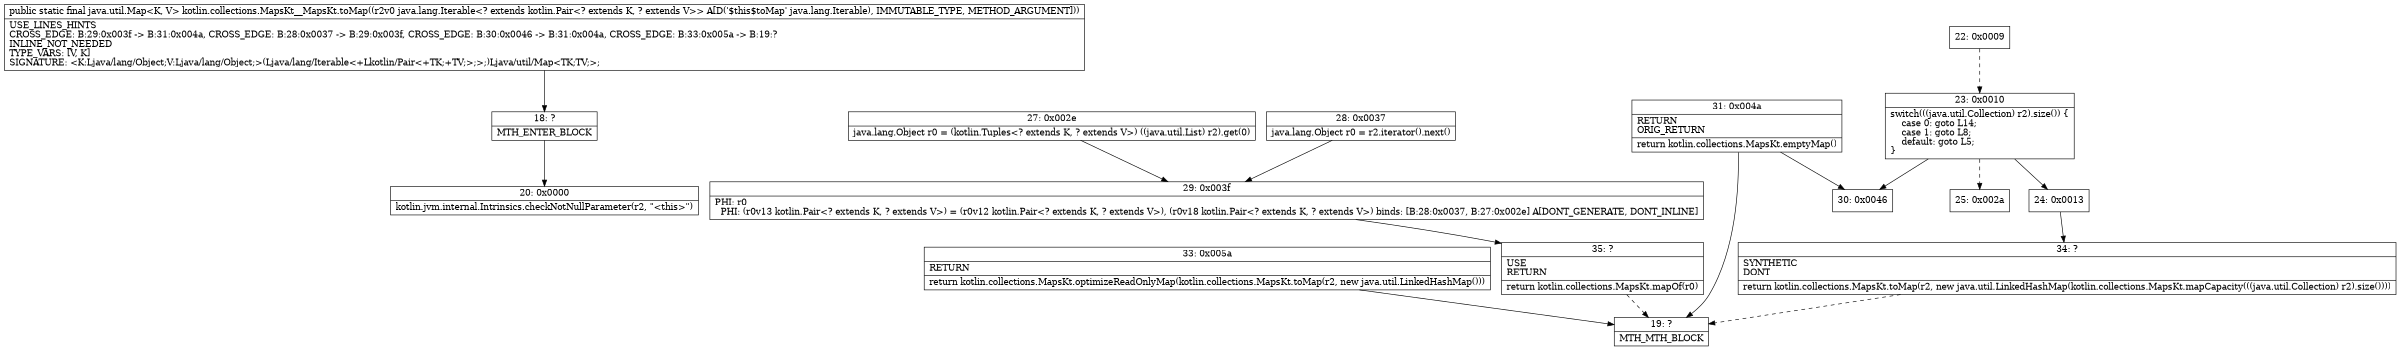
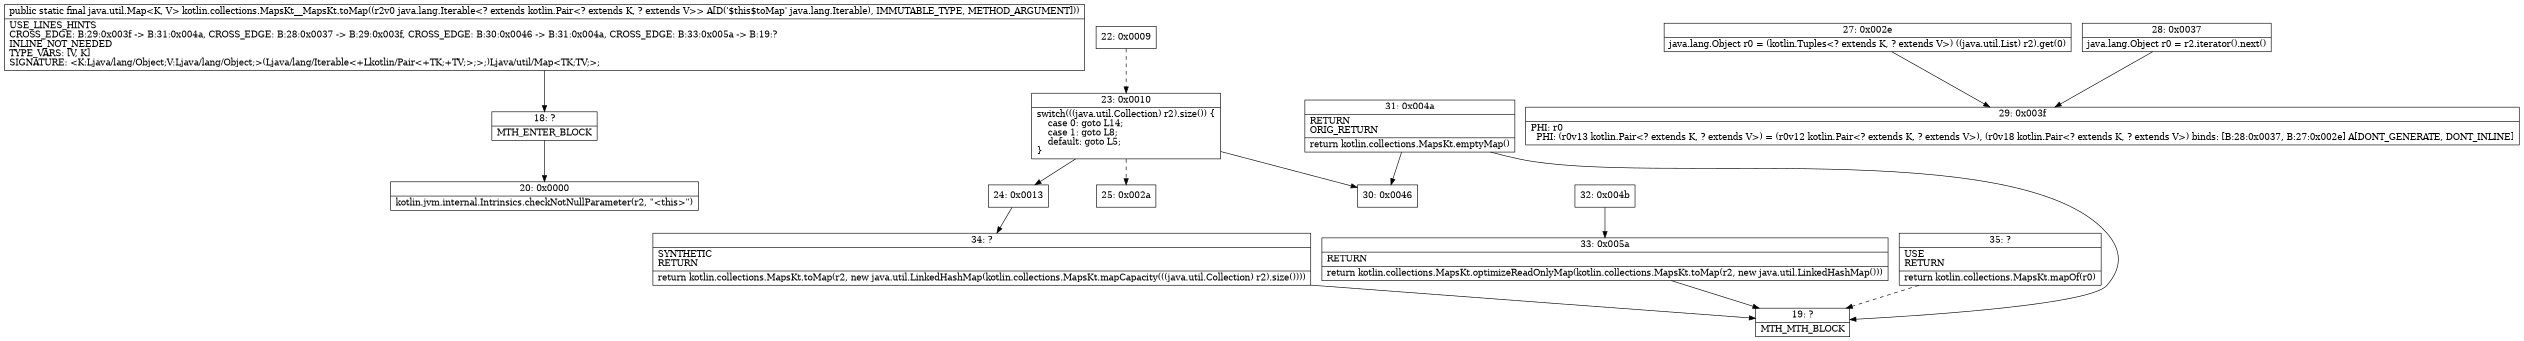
none -> (1605, 196)
(1426, 230) -> none
(1757, 273) -> (678, 264)
(1808, 309) -> (1530, 302)
